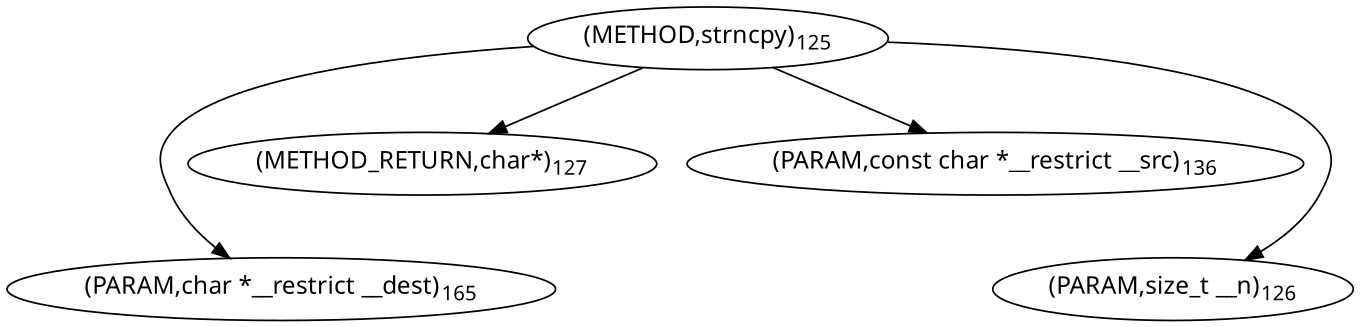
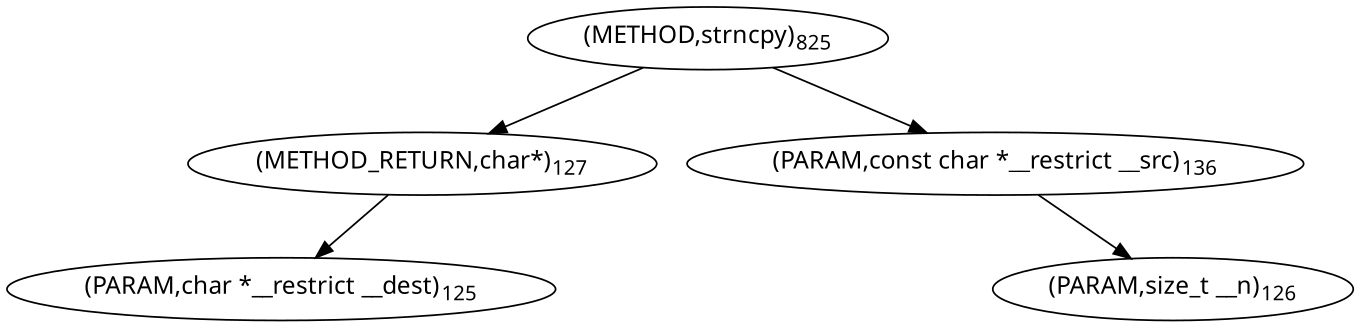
(814, 36) -> (814, 36)
(1185, 74) -> (1078, 222)
(279, 81) -> (359, 220)
(460, 287) -> (460, 287)
